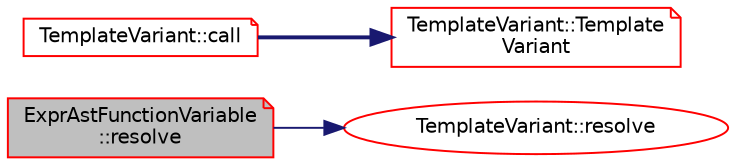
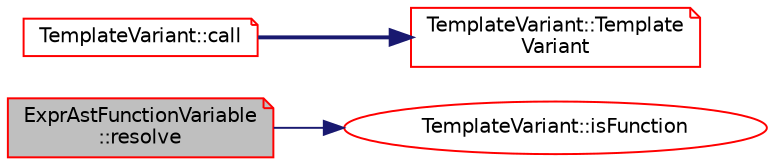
(536, 128) -> (556, 128)
